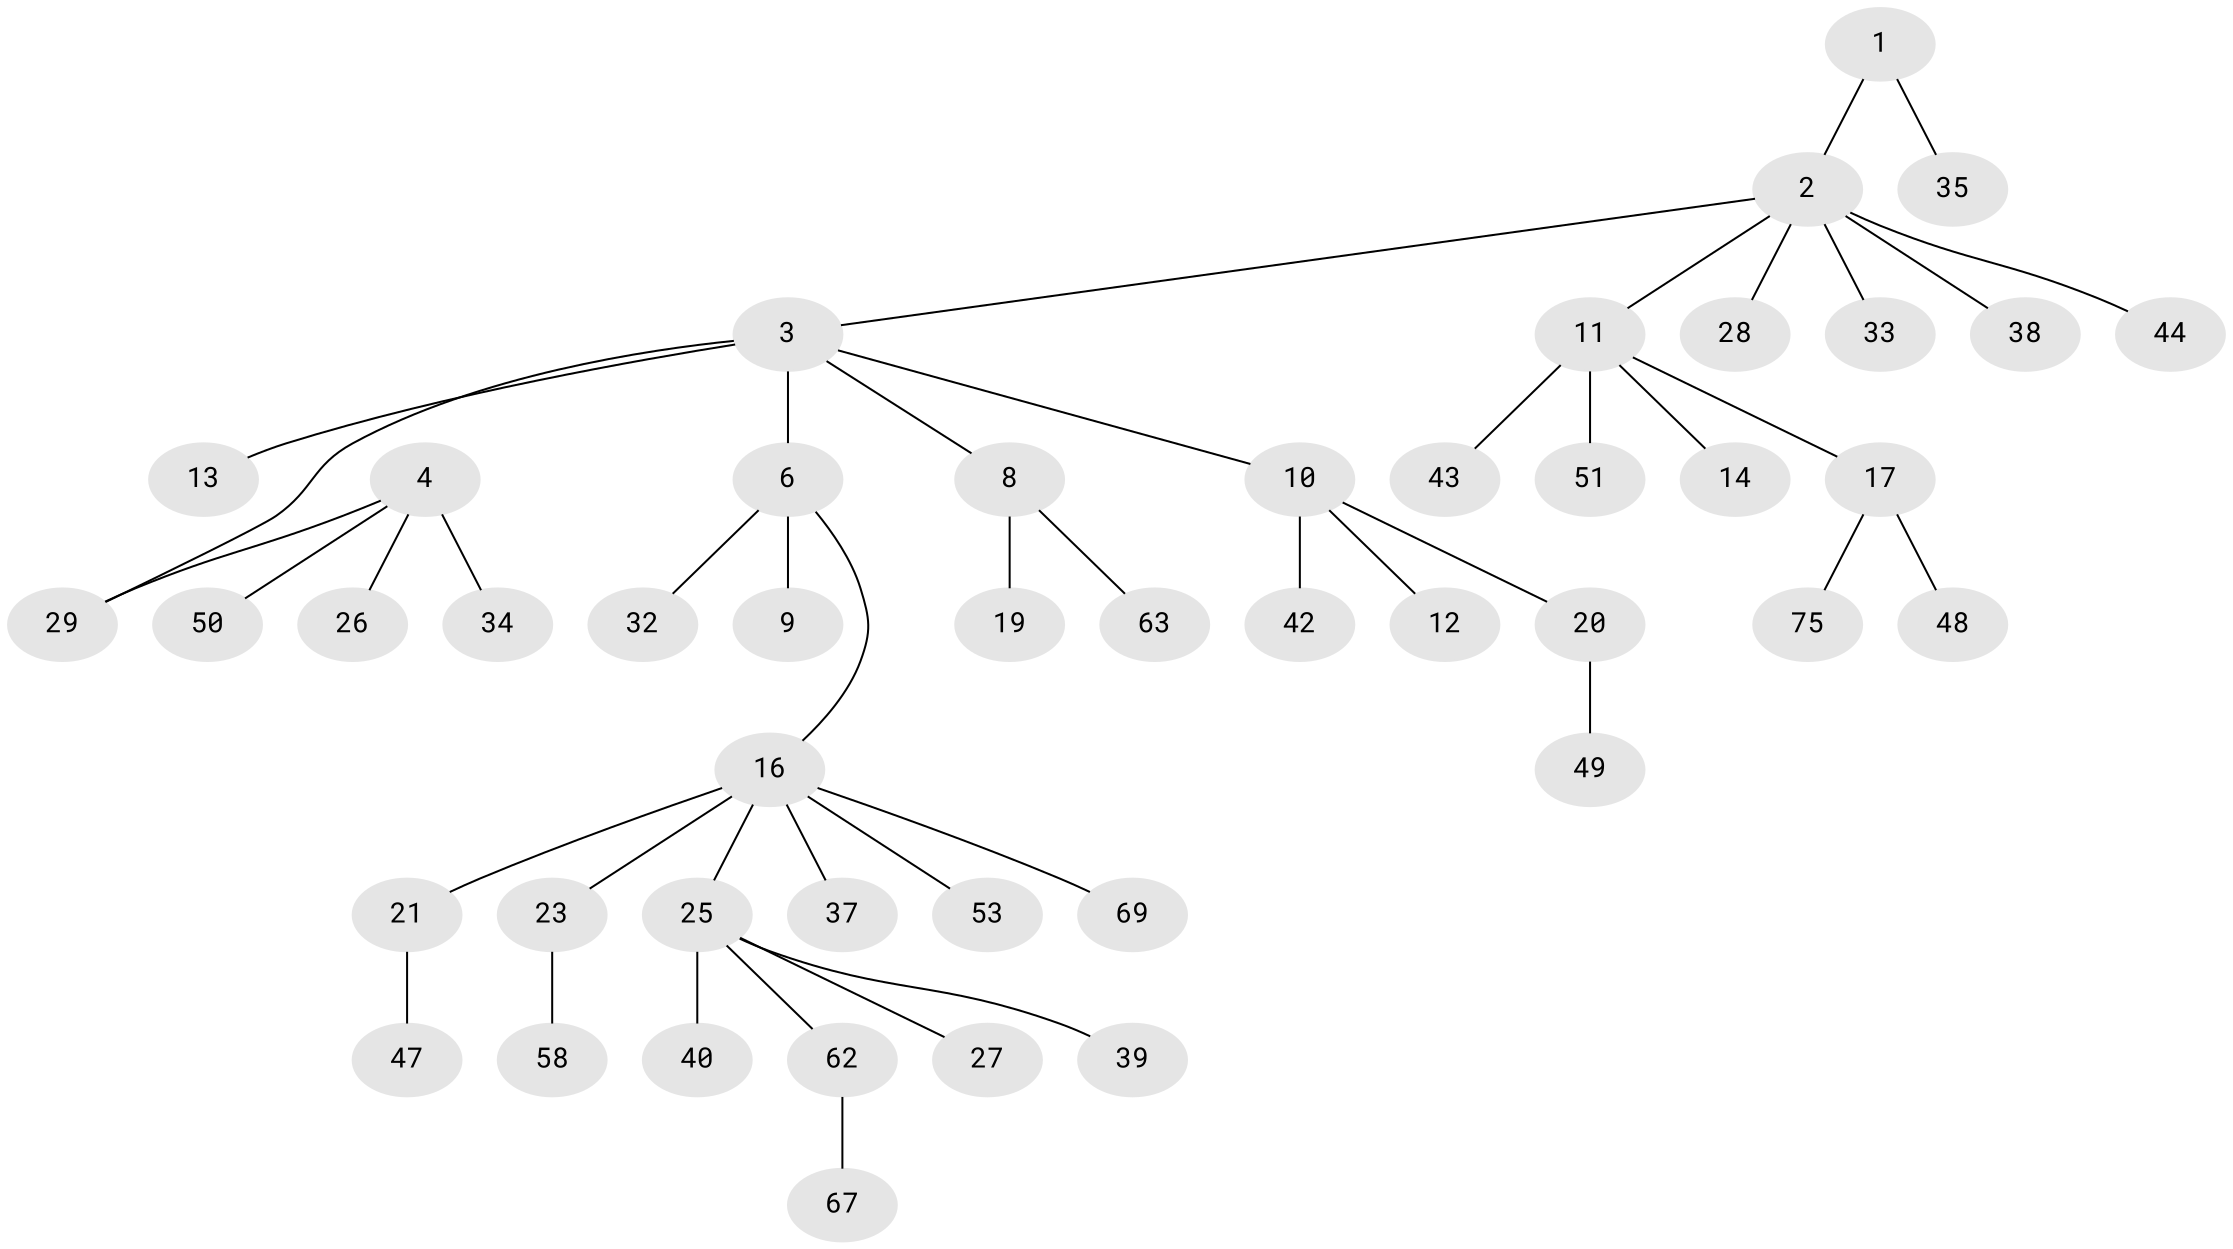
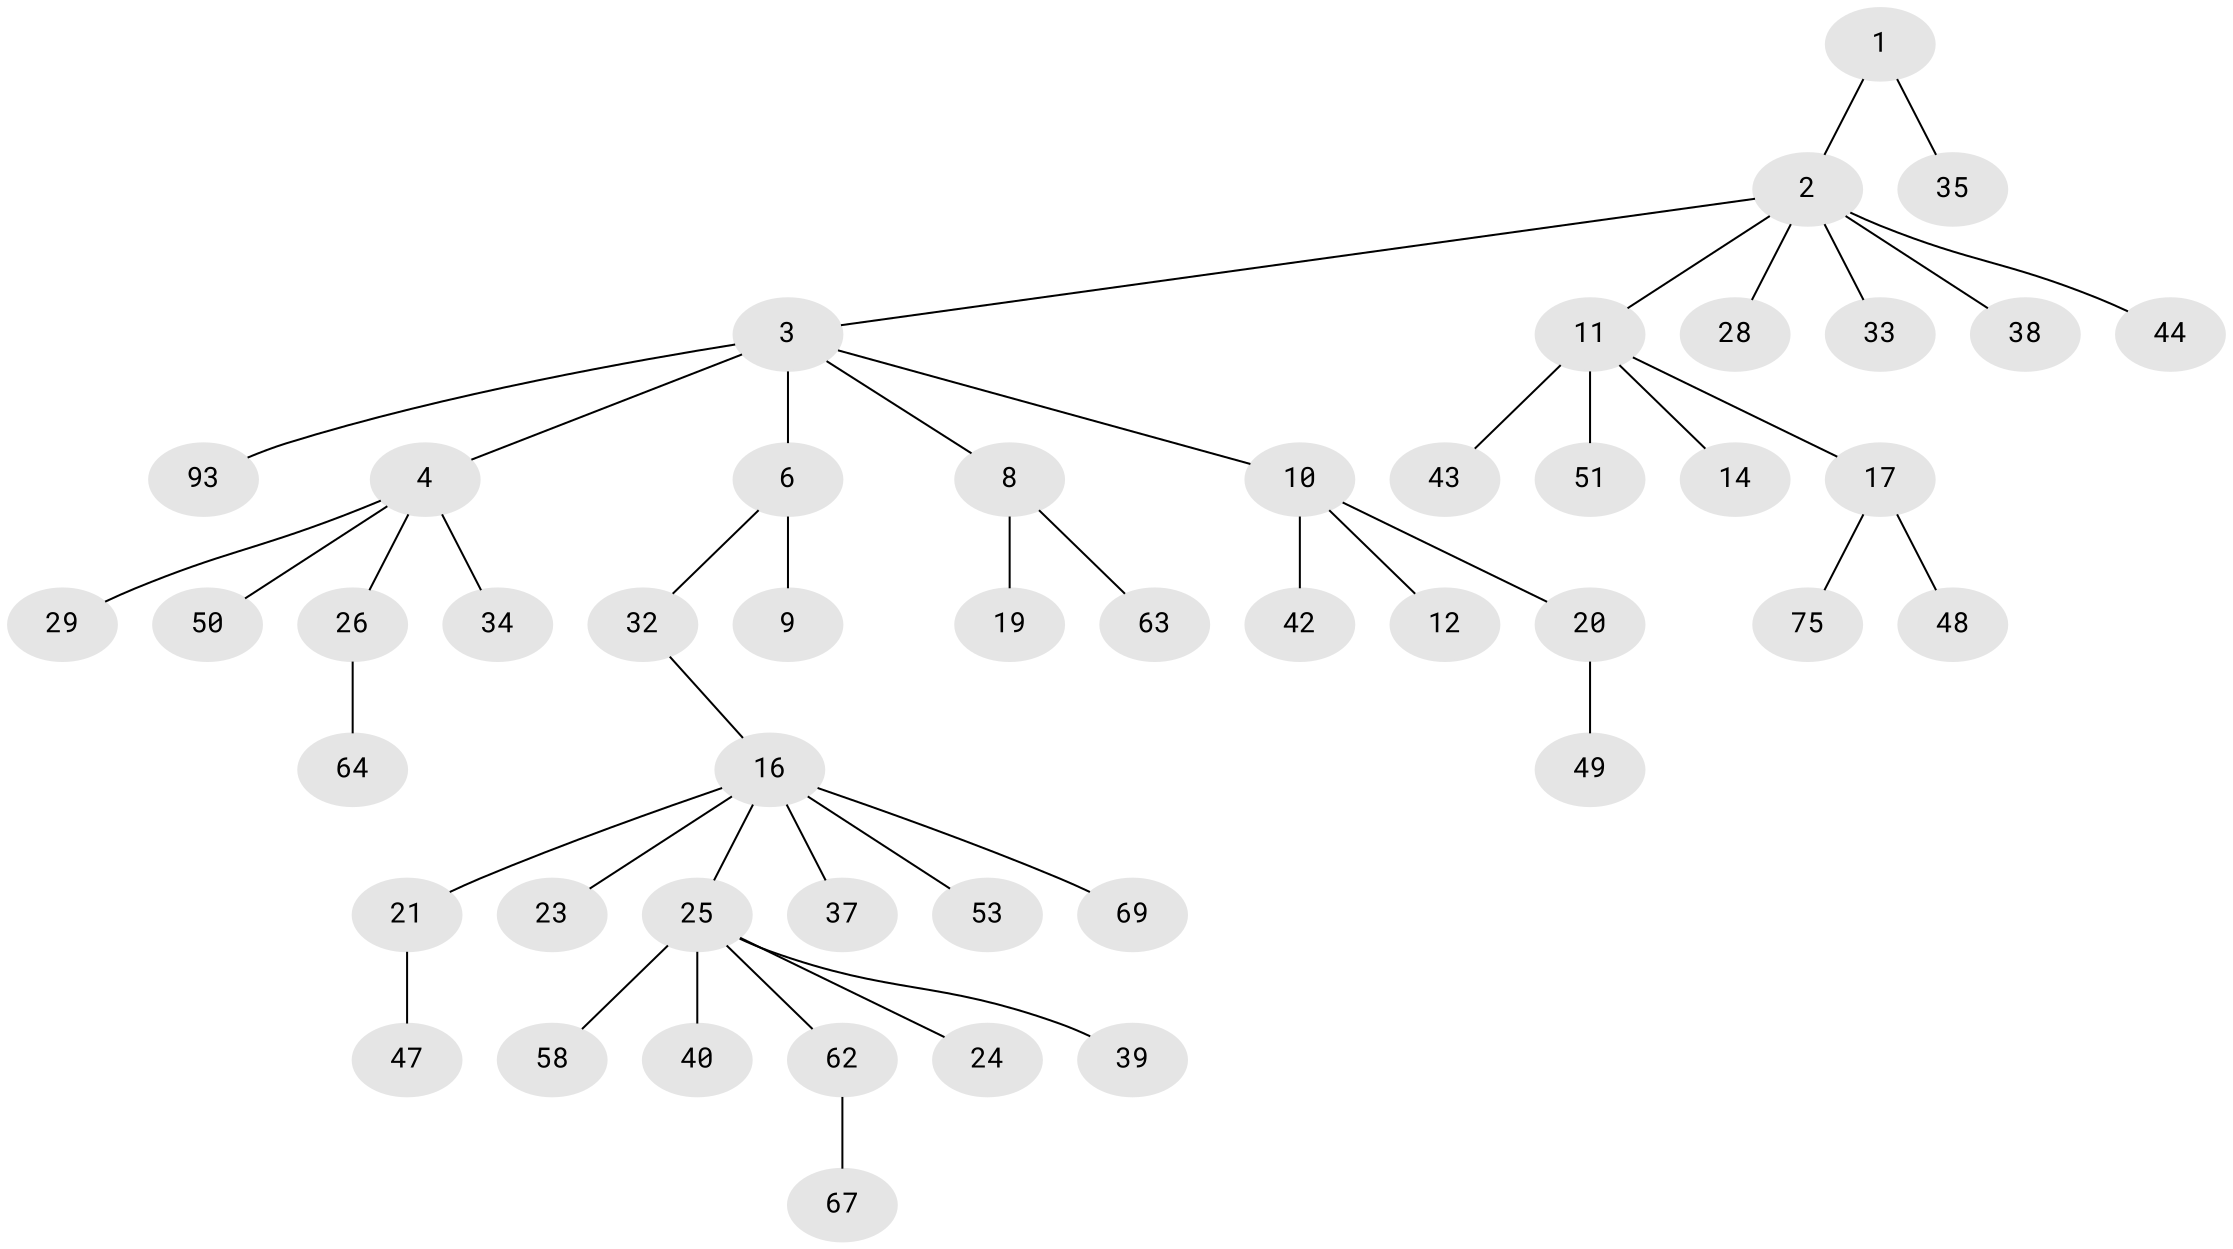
(382, 429) -> (607, 407)
(204, 480) -> (204, 480)
(868, 630) -> (706, 697)
none -> (353, 770)
(552, 988) -> (625, 987)
(987, 1060) -> (987, 1060)
